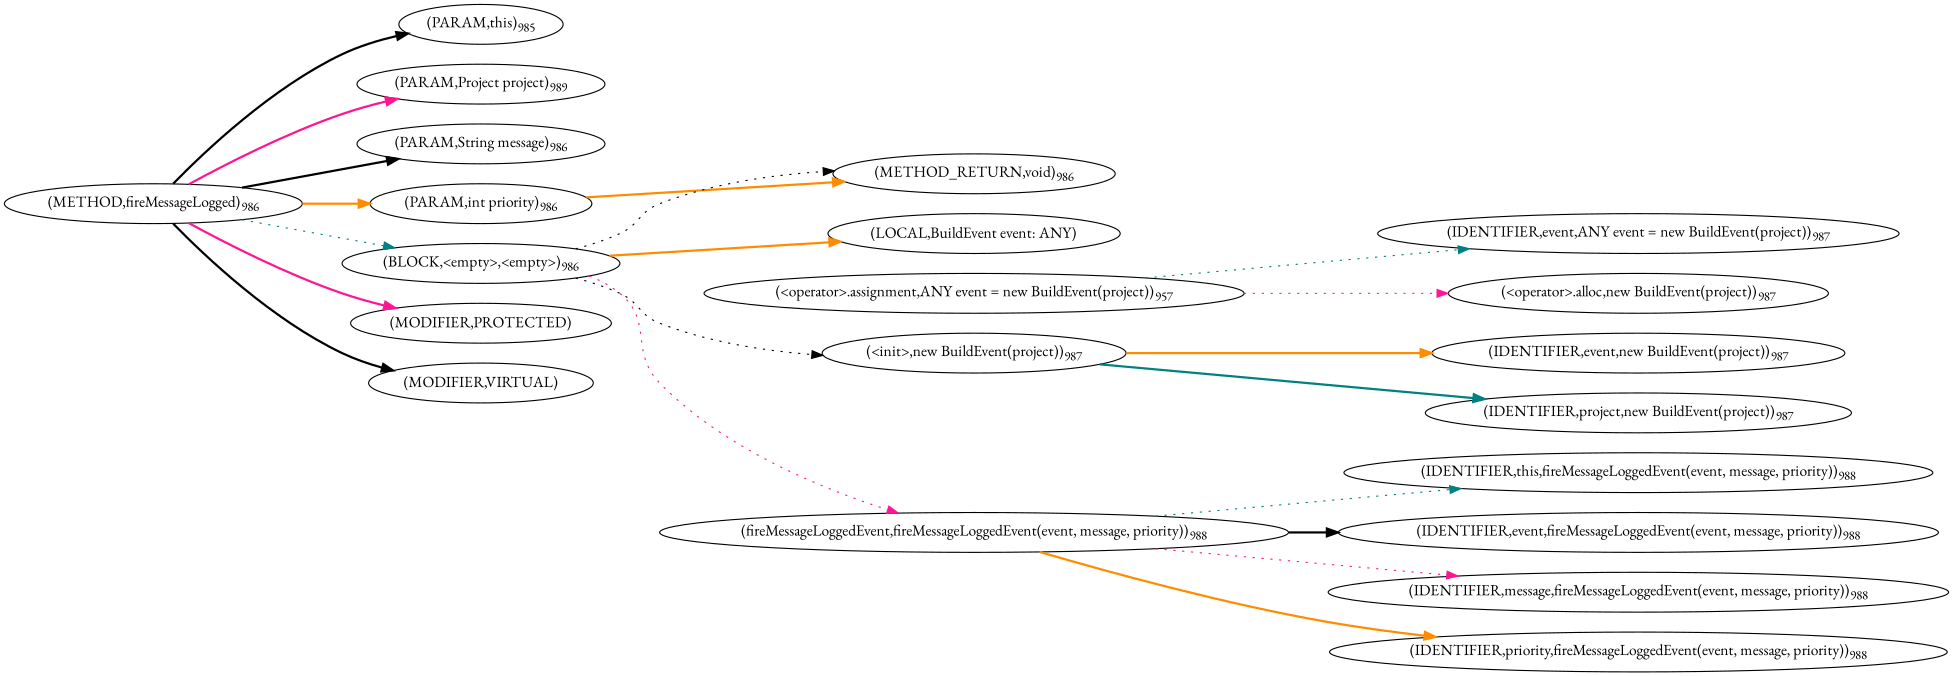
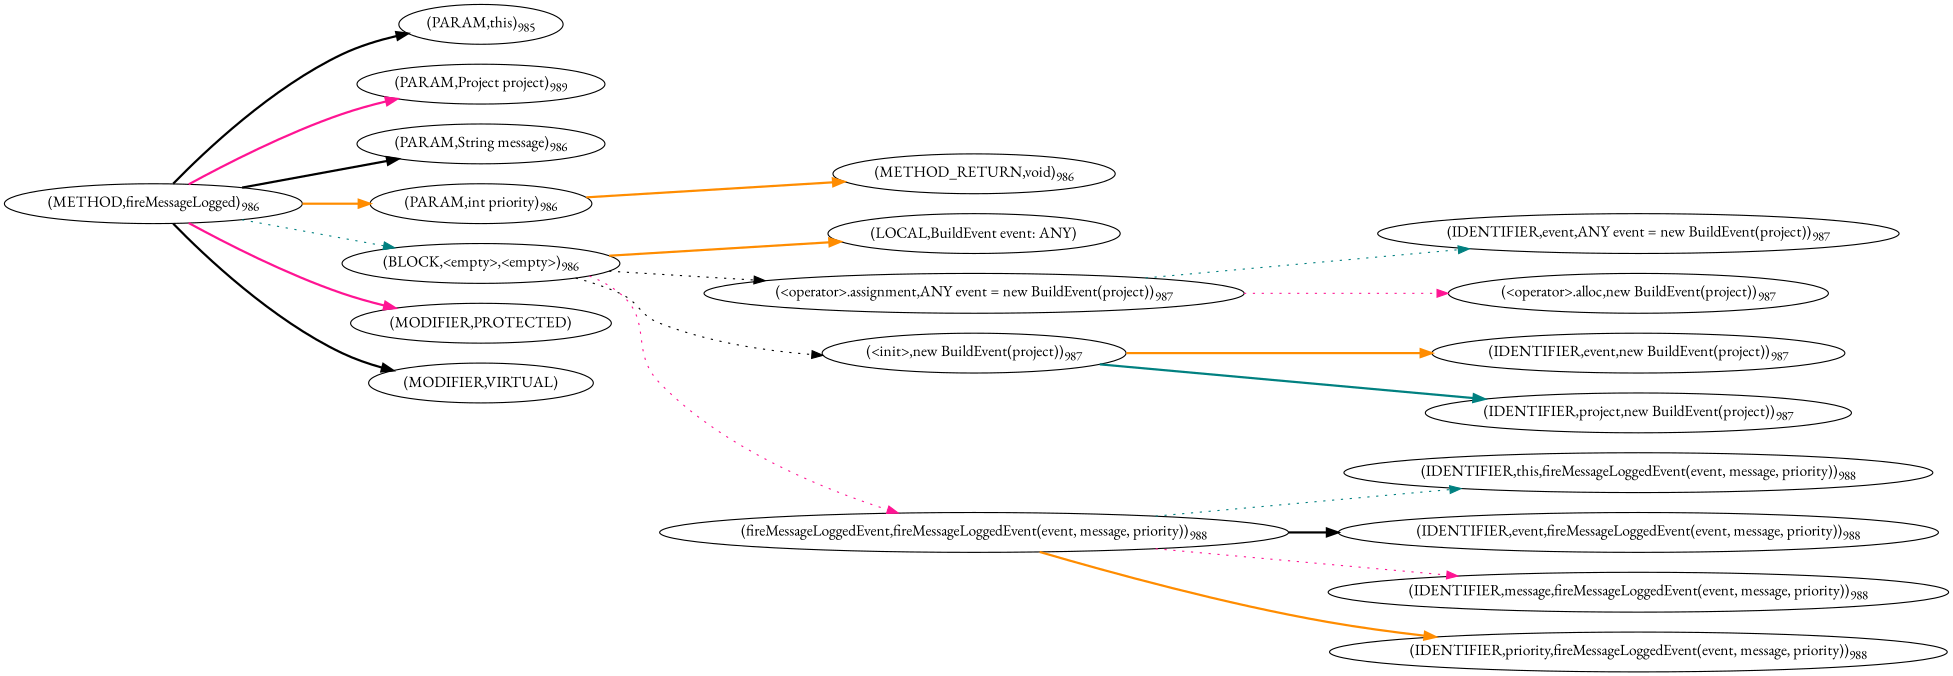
(668, 201) -> (682, 276)
(1164, 292) -> (1164, 292)
